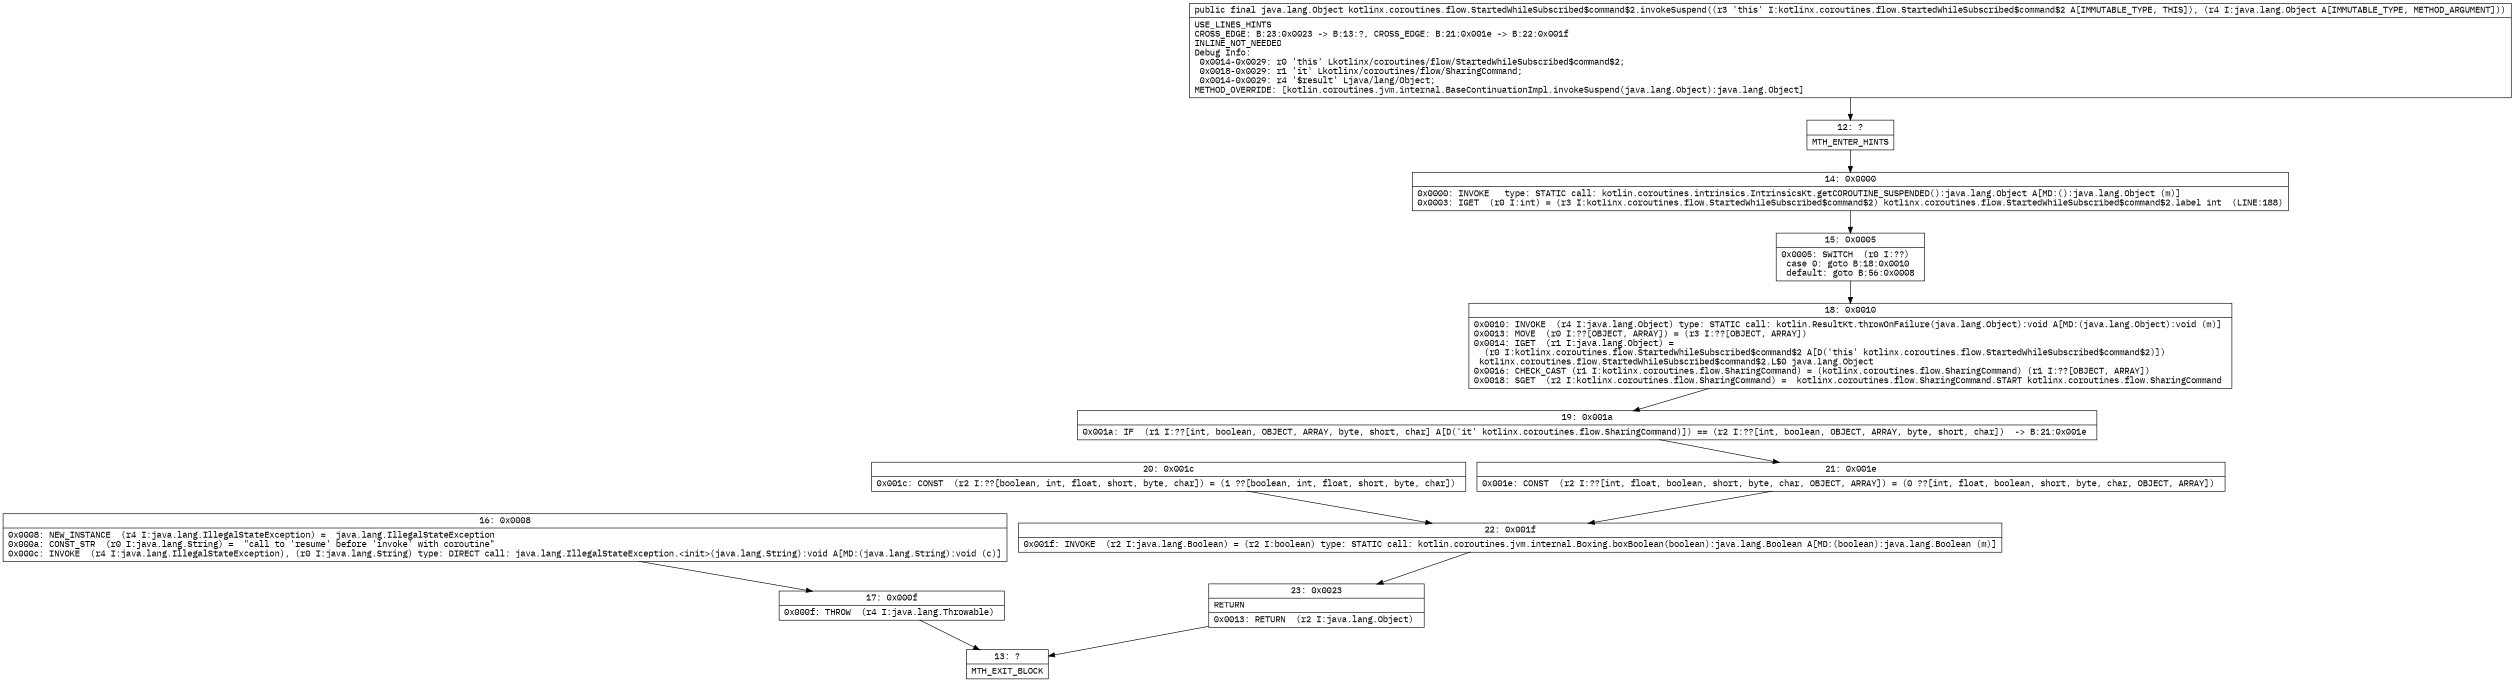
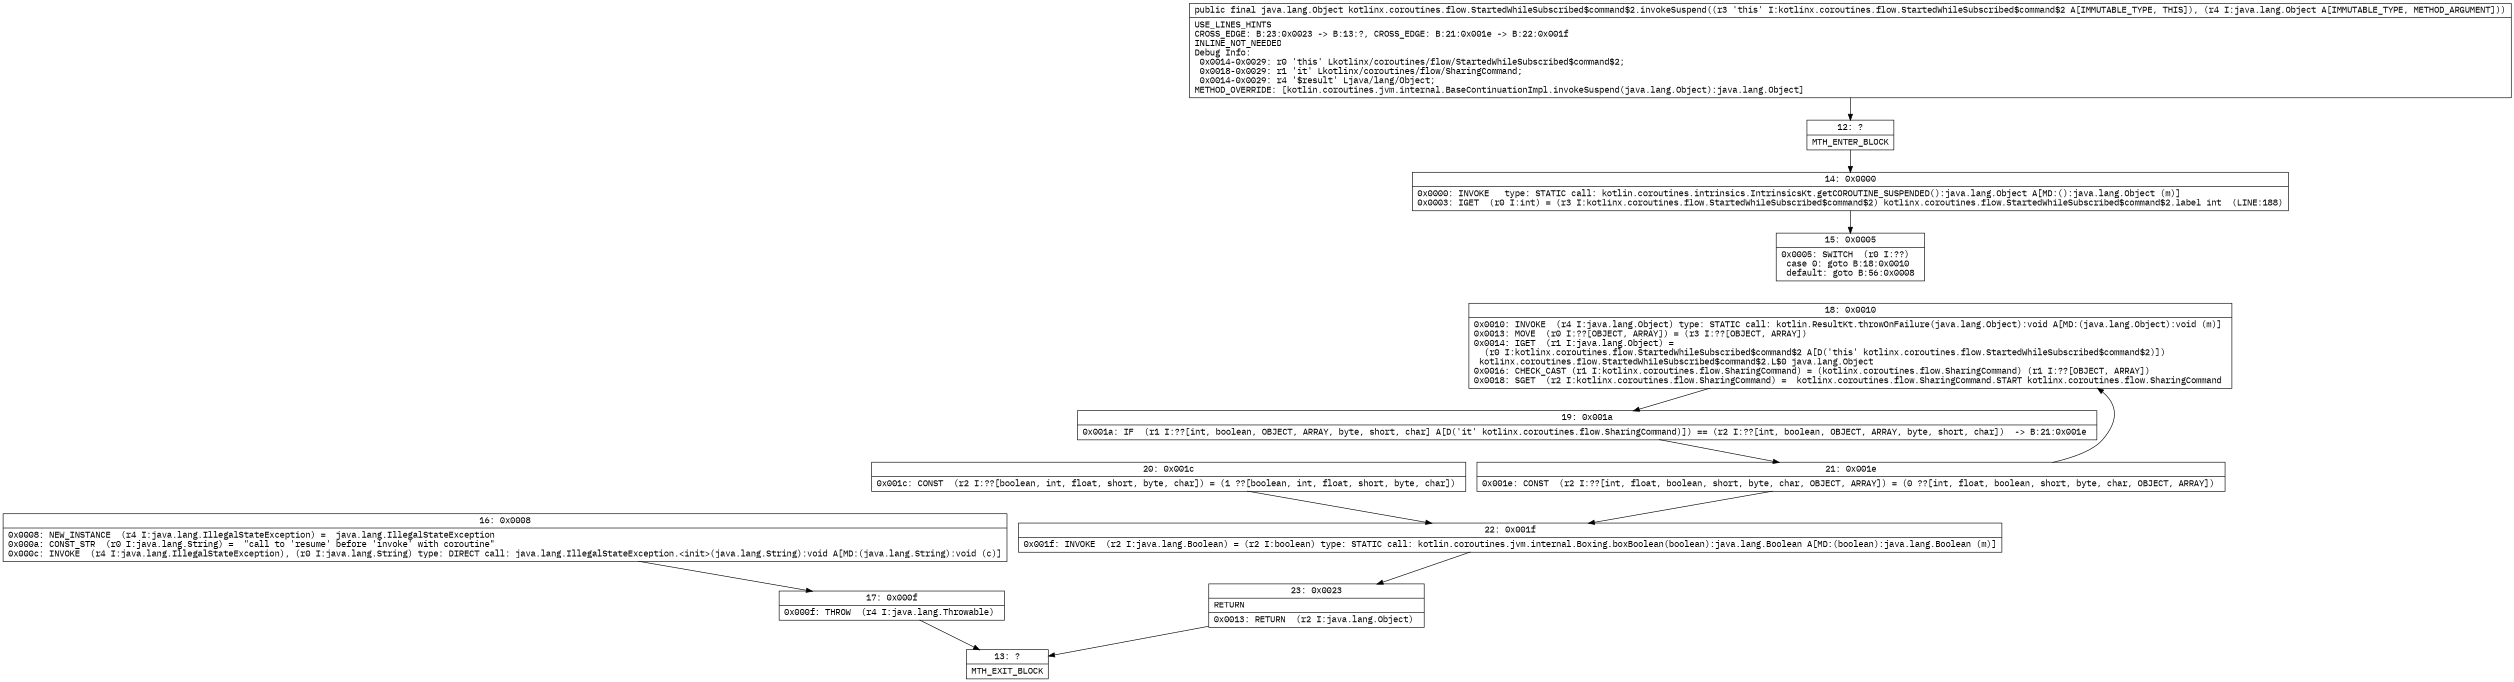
(1850, 142) -> (1850, 142)
(1850, 289) -> (2102, 440)
